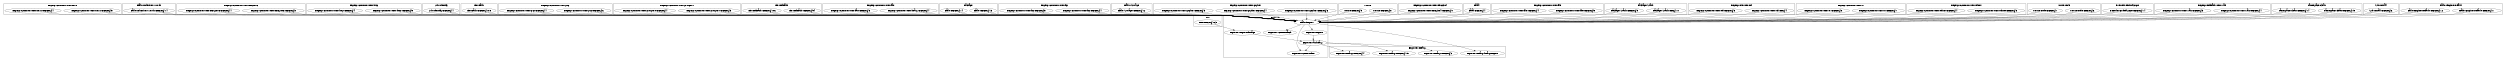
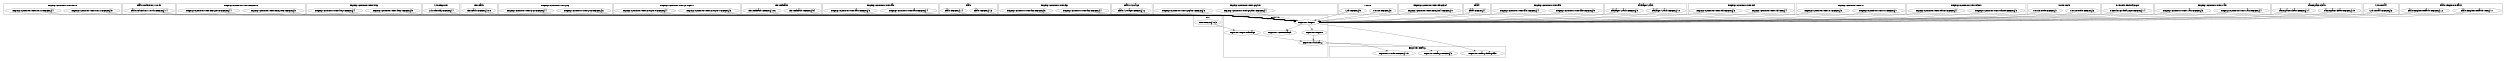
(441, 5) -> (441, 5)
(968, 5) -> (968, 5)
(1742, 5) -> (1742, 5)
(2212, 5) -> (2212, 5)
(909, 11) -> (909, 11)
(1307, 11) -> none
(1353, 11) -> (1353, 11)
(1666, 11) -> (1666, 11)
(2477, 11) -> (2477, 11)
(1307, 22) -> (1307, 22)
(1303, 53) -> none
(1350, 53) -> none
(1394, 53) -> (1394, 53)
(1482, 53) -> (1482, 53)
